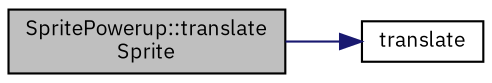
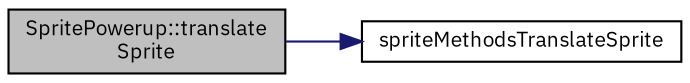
(423, 42) -> (522, 42)
